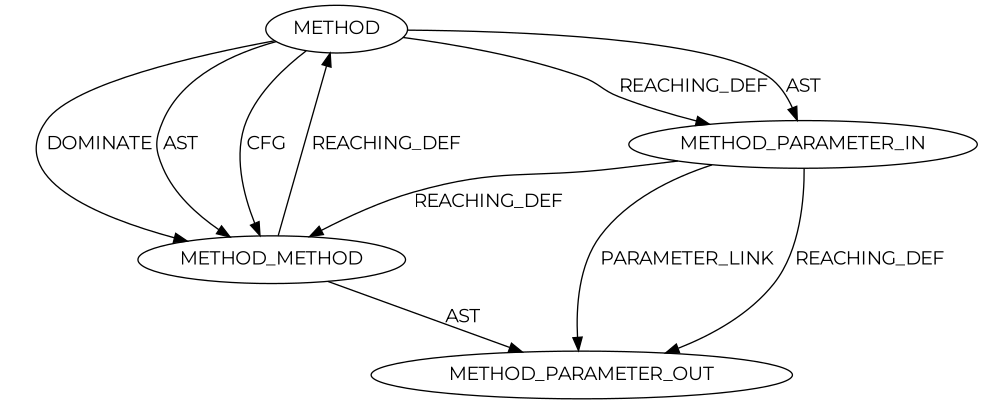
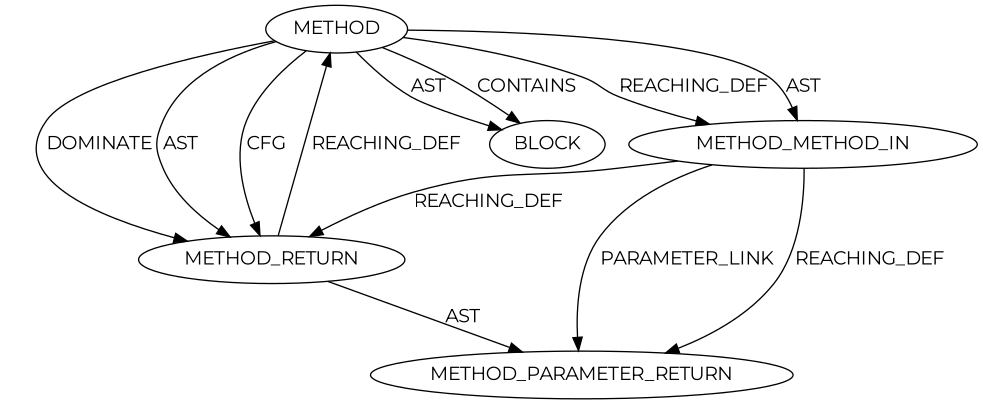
none -> (547, 144)
(803, 144) -> (803, 144)
(272, 260) -> (272, 260)
(582, 375) -> (582, 375)
